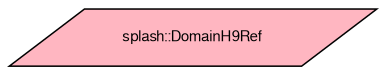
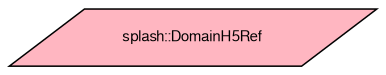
(193, 38) -> (193, 38)
